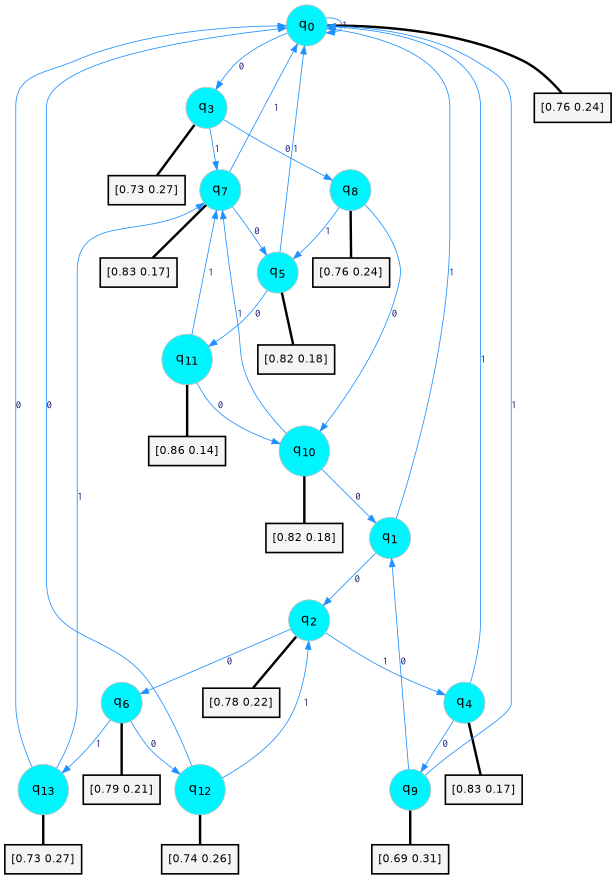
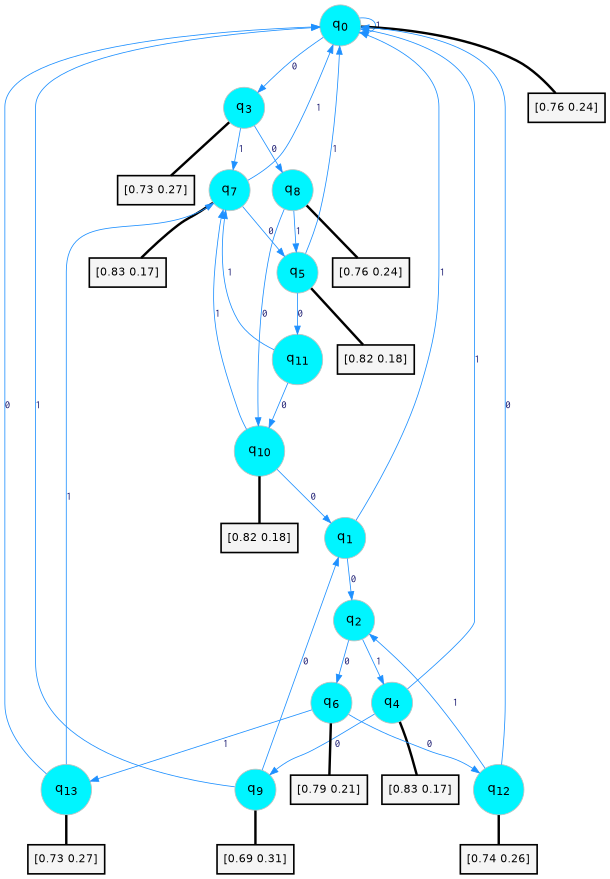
(187, 451) -> none
(241, 703) -> none
